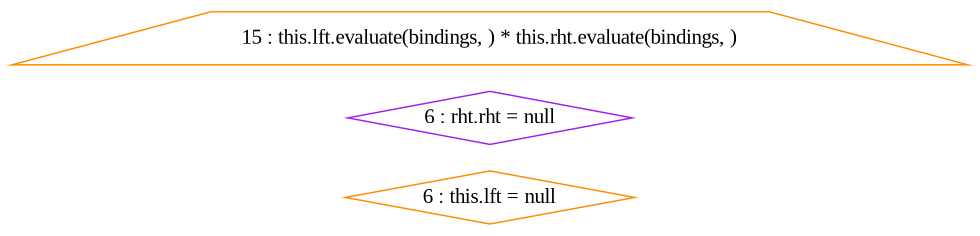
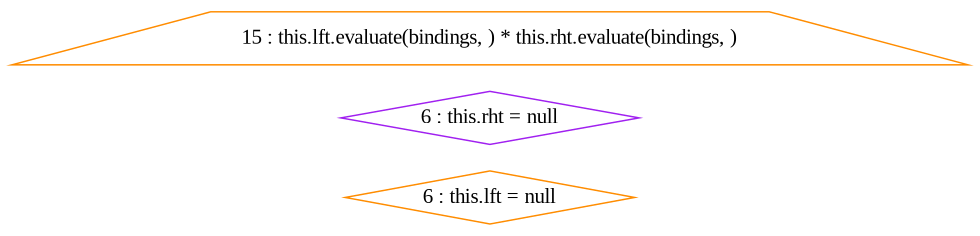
(490, 118) -> (490, 118)
